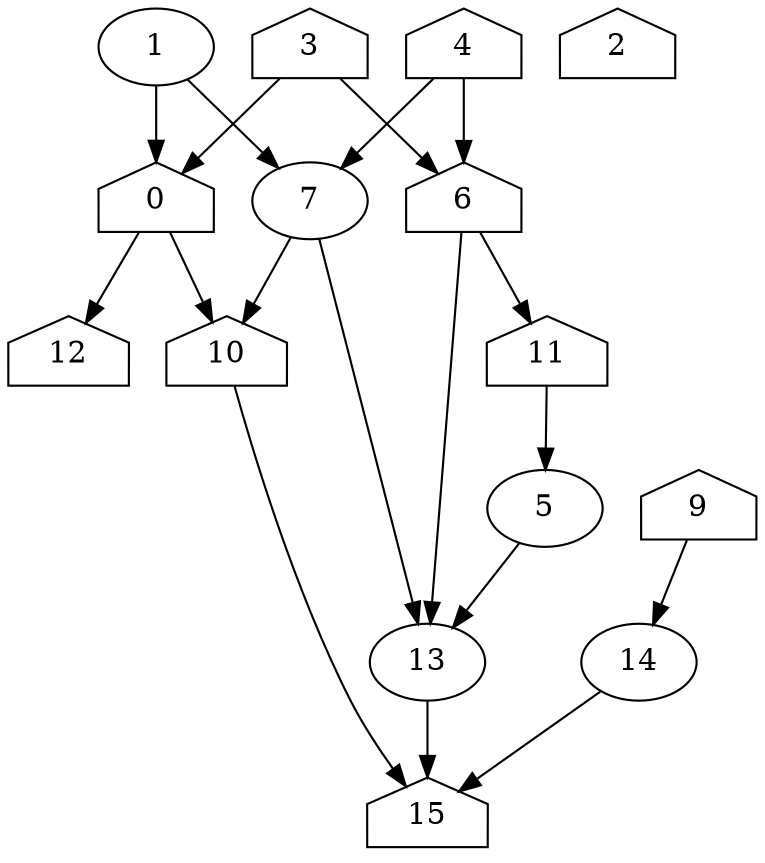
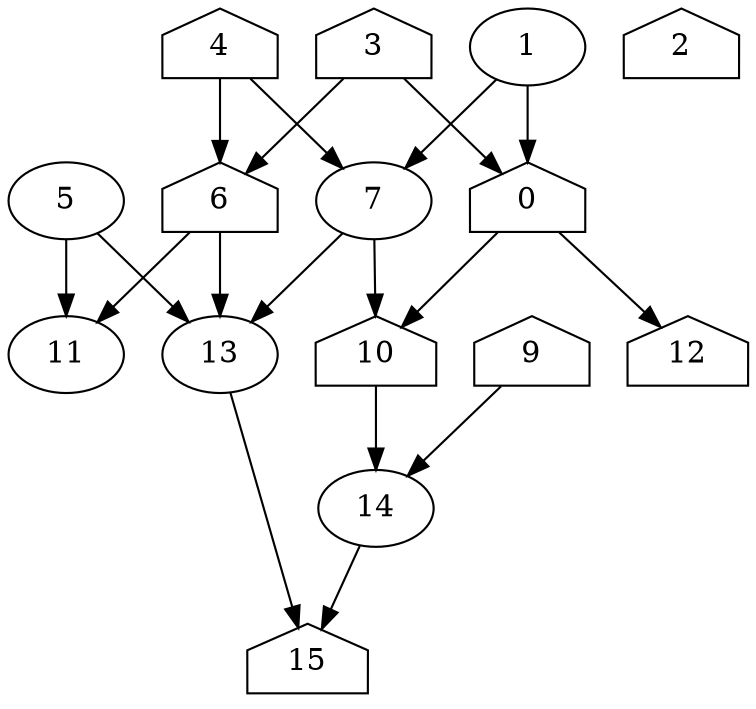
(547, 355) -> (66, 355)
(546, 417) -> (66, 267)
(299, 584) -> (376, 417)
